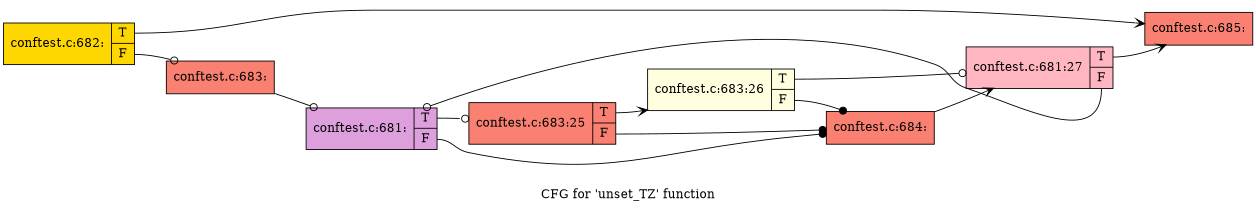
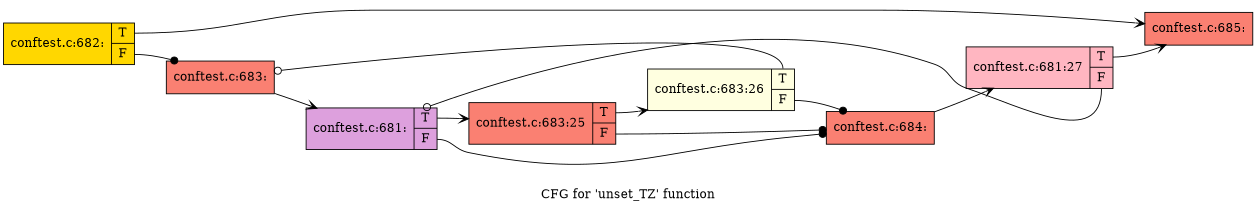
(153, 56) -> (153, 56)
(877, 77) -> (535, 48)
(292, 100) -> (292, 100)
(448, 118) -> (448, 118)
